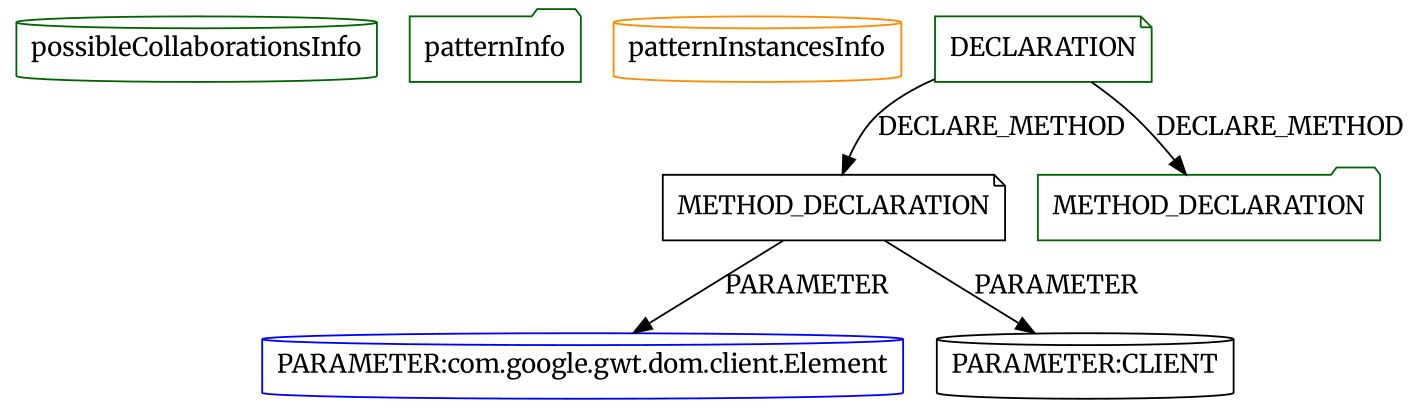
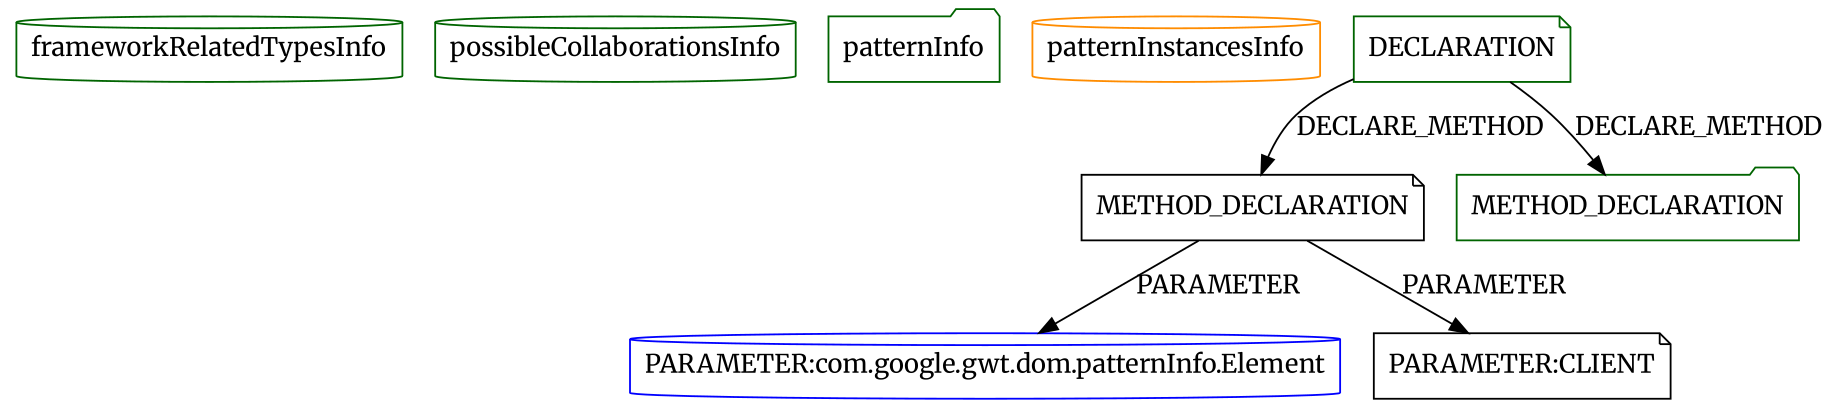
none -> (209, 49)
(583, 366) -> (985, 366)
(1085, 366) -> (1522, 366)
